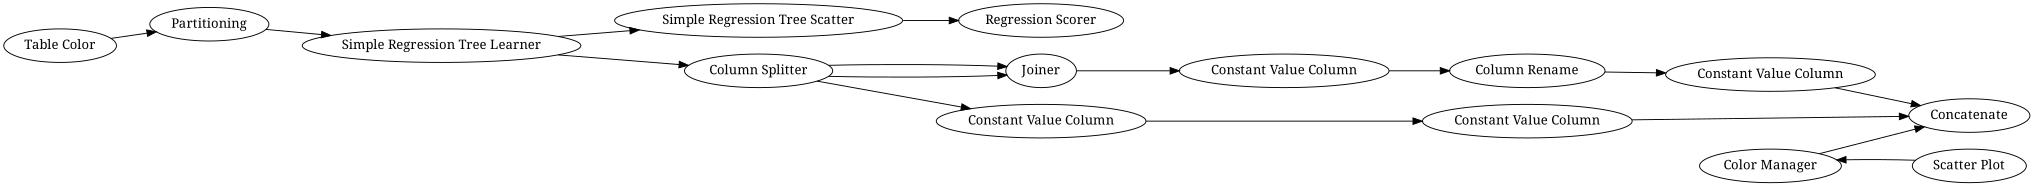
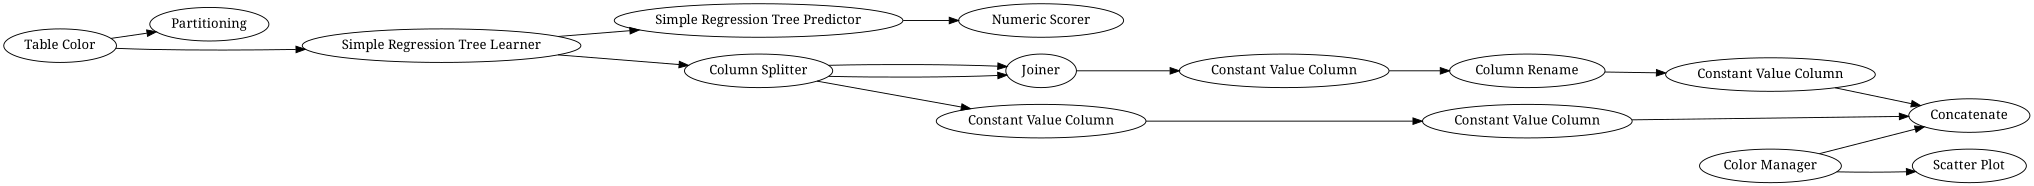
(759, 21) -> (759, 21)
(1041, 21) -> (1041, 21)
(294, 32) -> (206, 50)
(1881, 160) -> (1871, 172)
